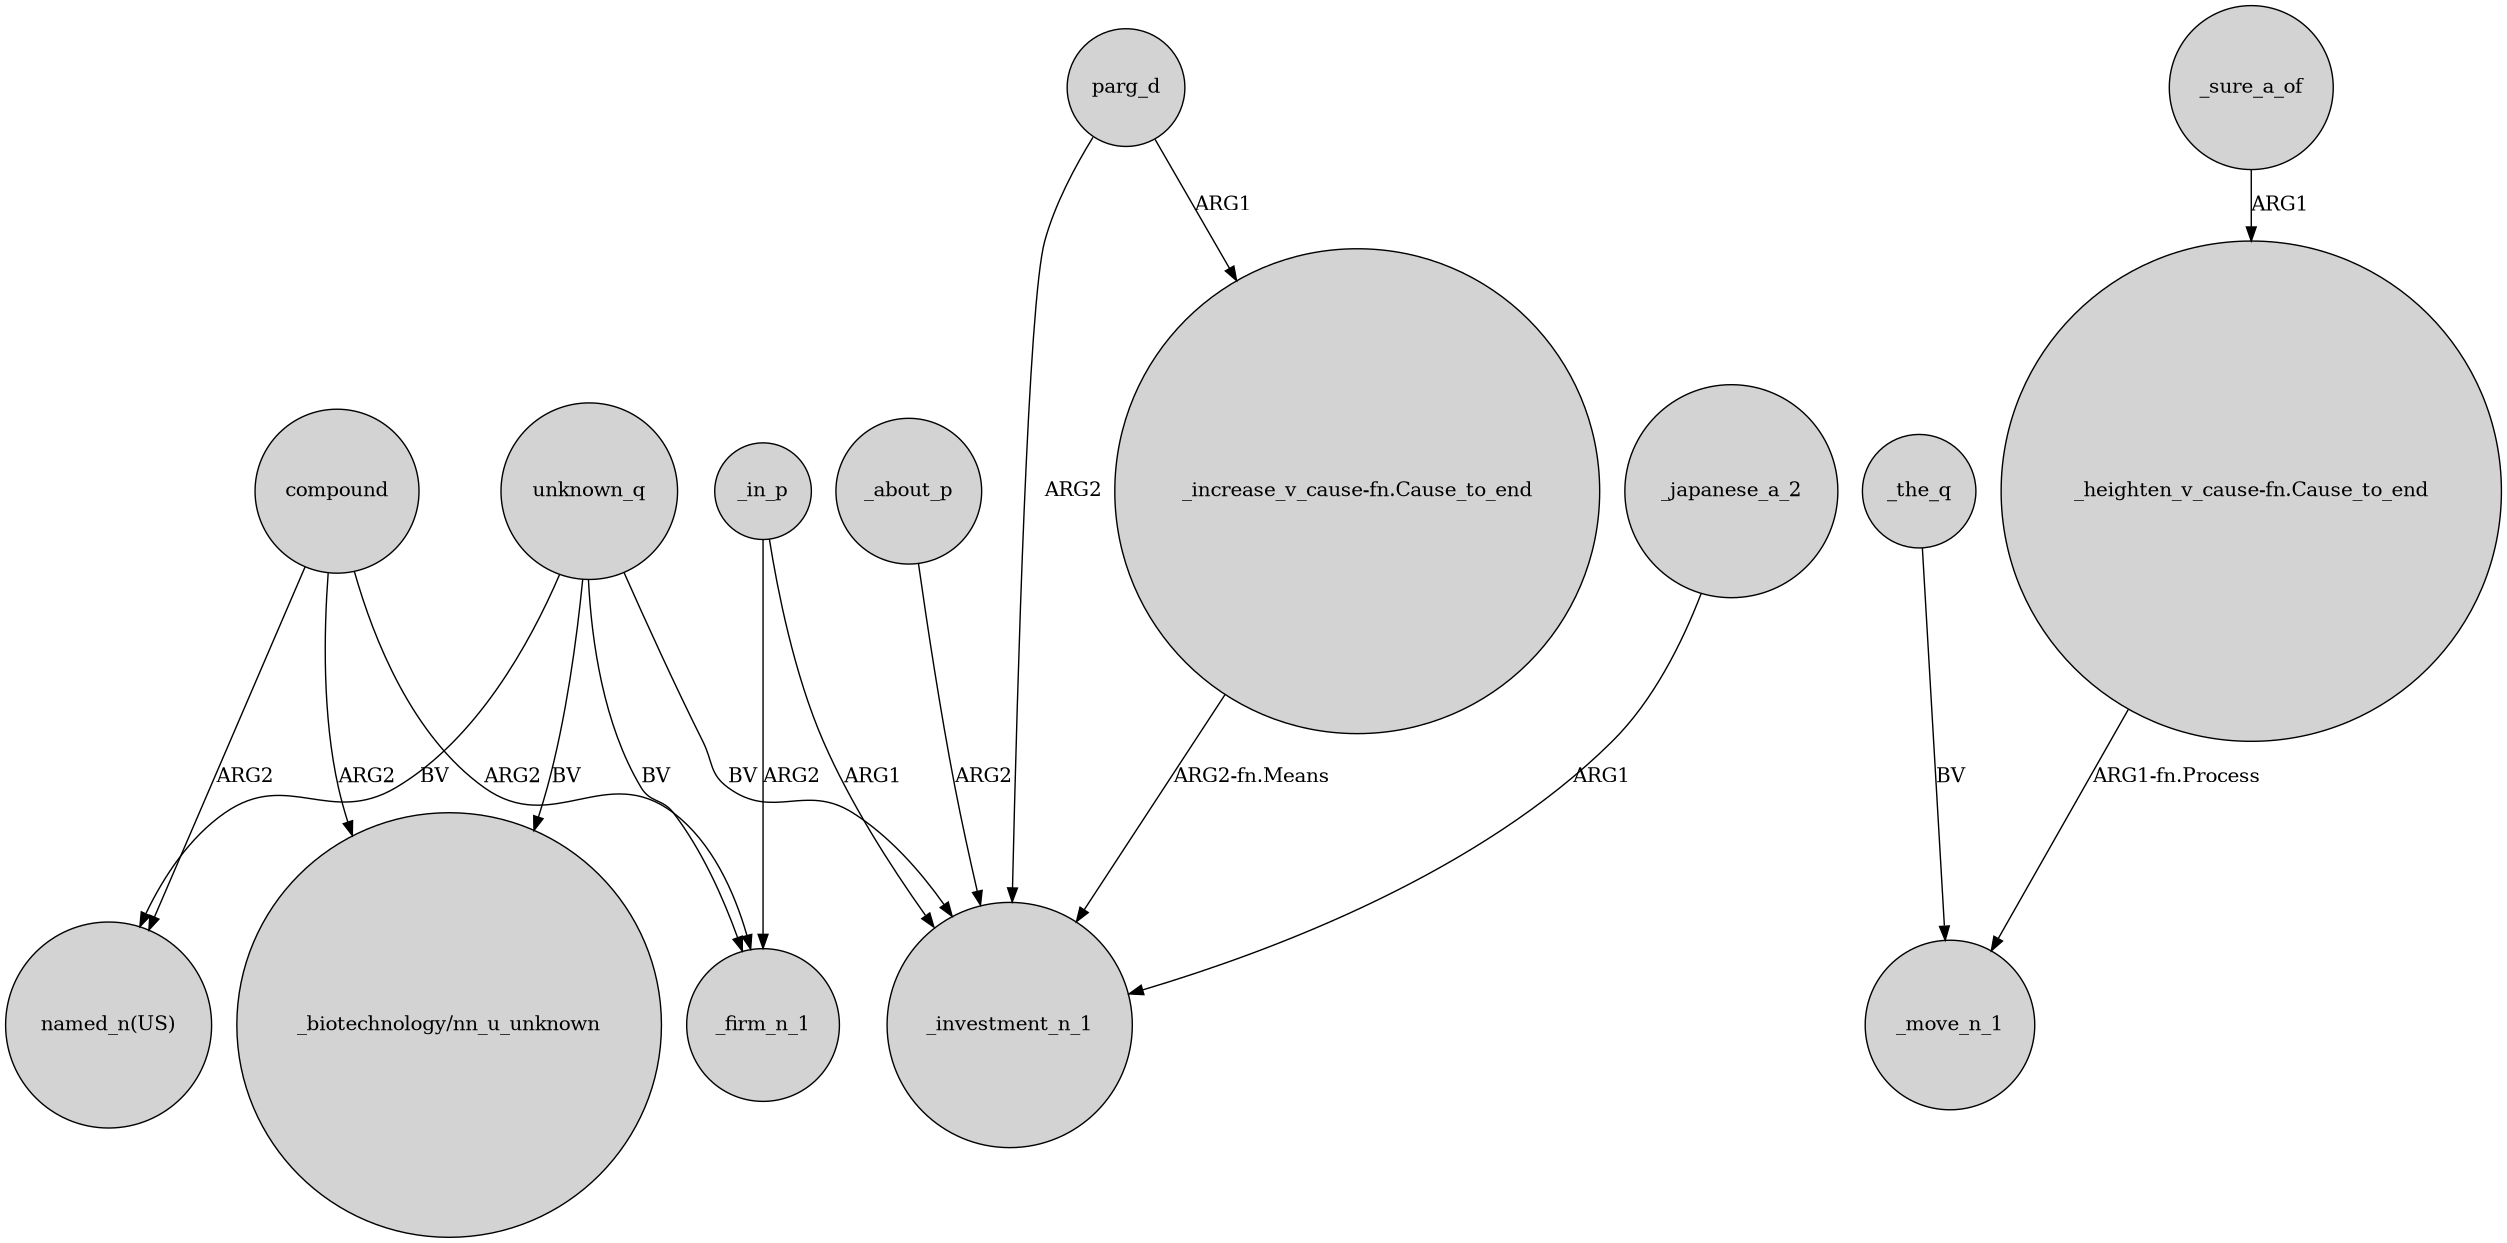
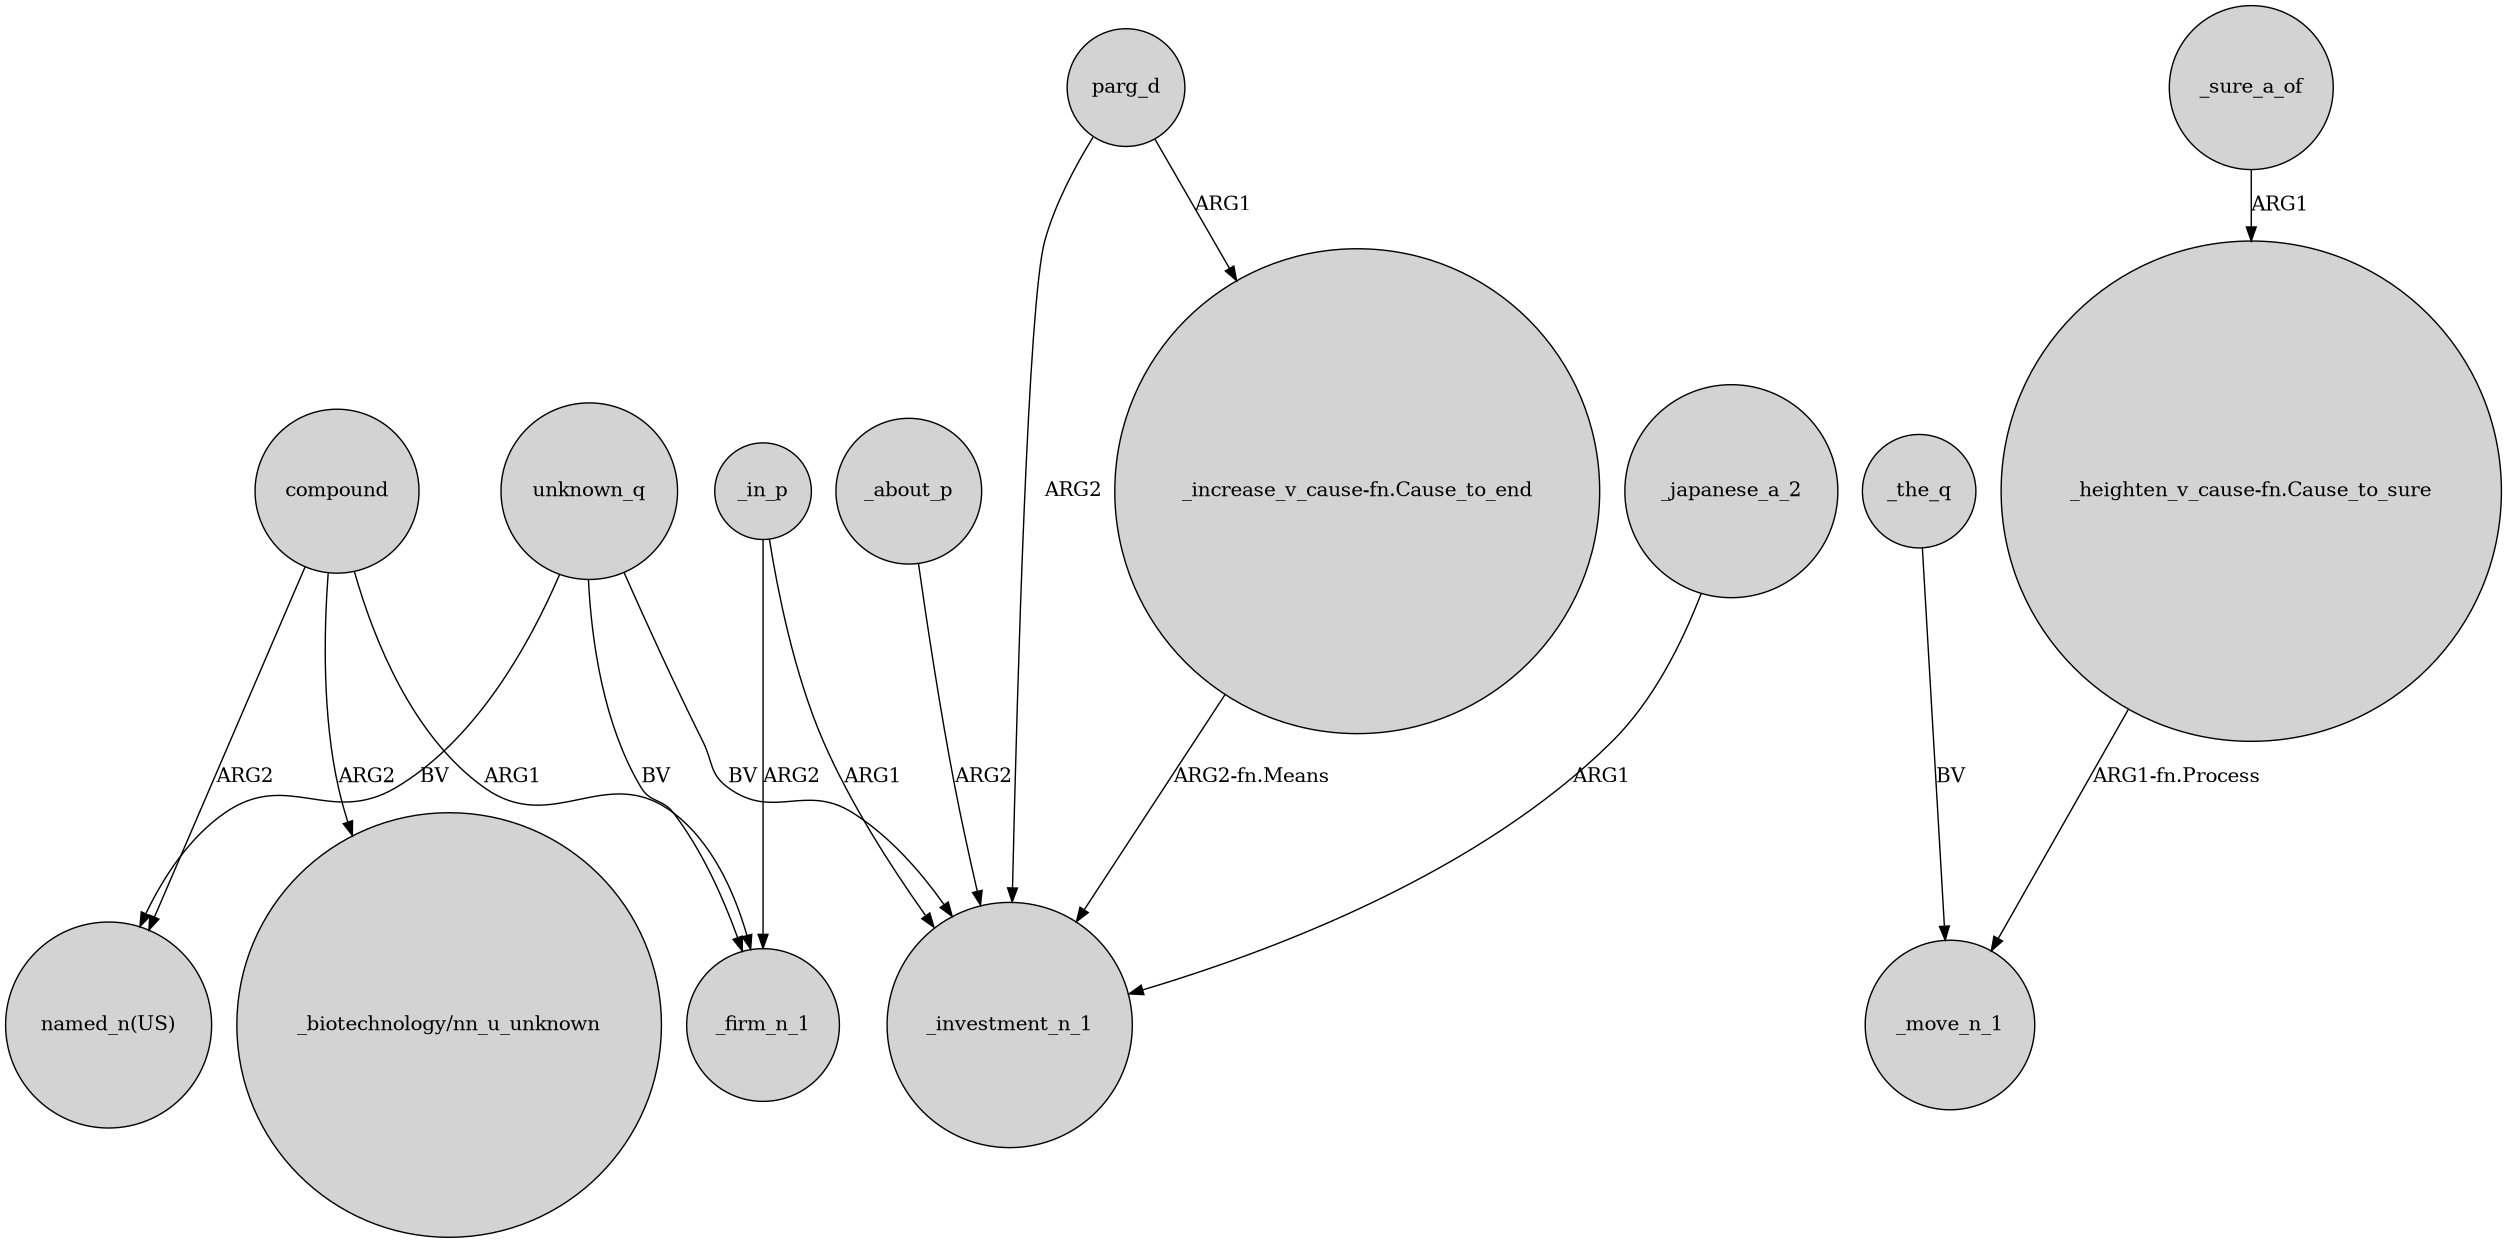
(2251, 491) -> (2251, 491)
(567, 699) -> none
(513, 777) -> (513, 777)
